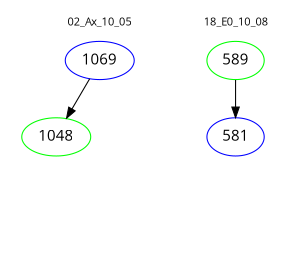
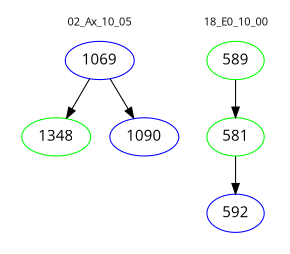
(236, 23) -> (236, 23)
(56, 137) -> (56, 137)
none -> (144, 137)
(236, 137) -> (236, 137)
none -> (236, 213)
